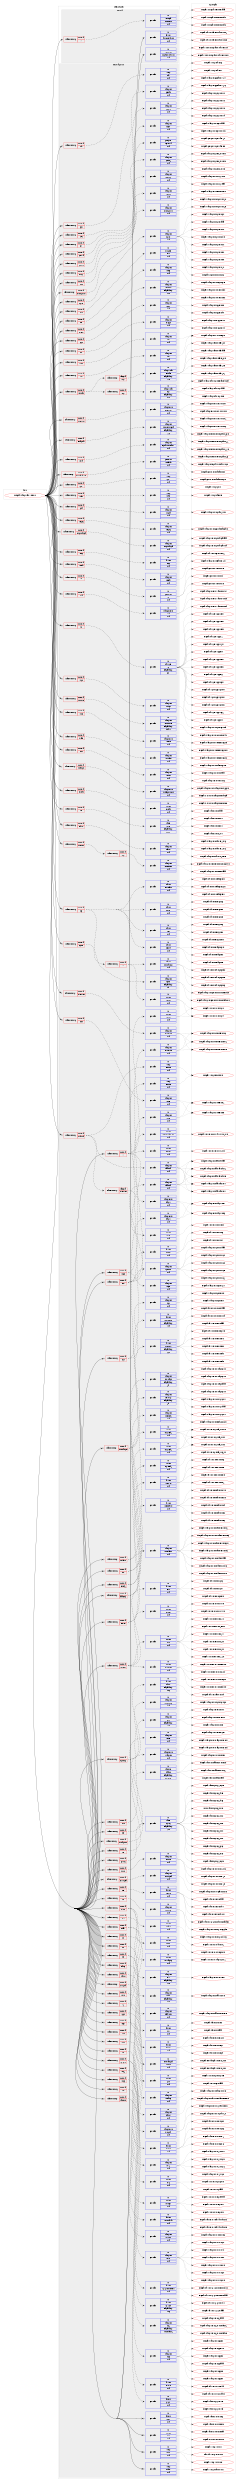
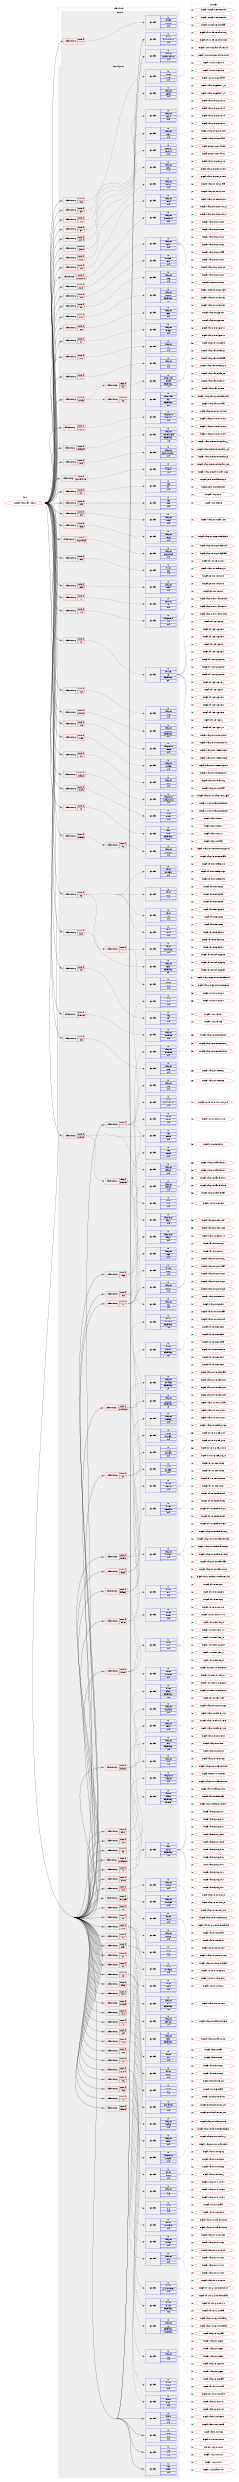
(213, 283) -> (213, 290)
(213, 1574) -> (213, 1577)
(213, 2174) -> none
